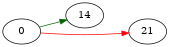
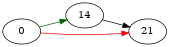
none -> (113, 23)
